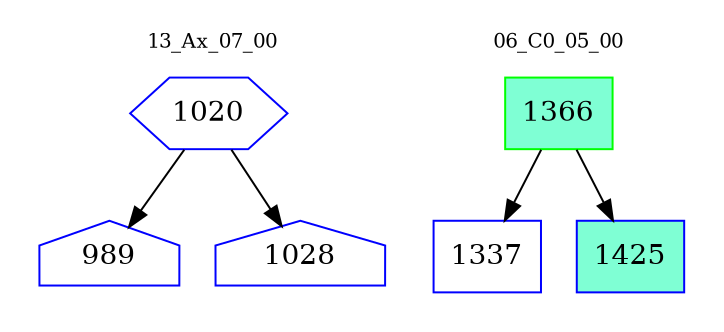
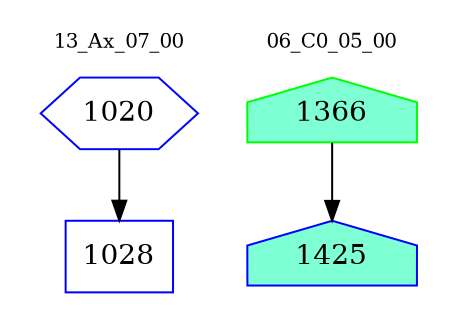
(559, 113) -> (332, 113)
(109, 257) -> none
(300, 257) -> (119, 257)
(487, 257) -> none
(630, 257) -> (332, 257)
